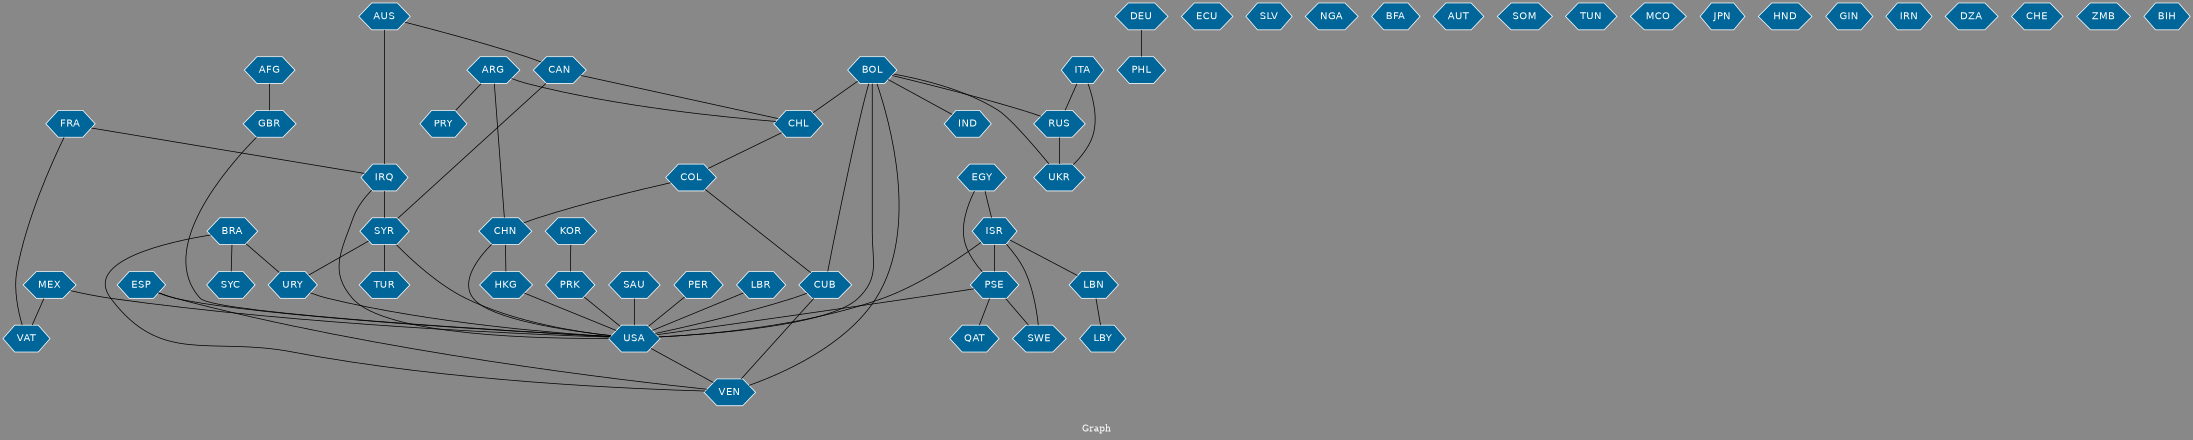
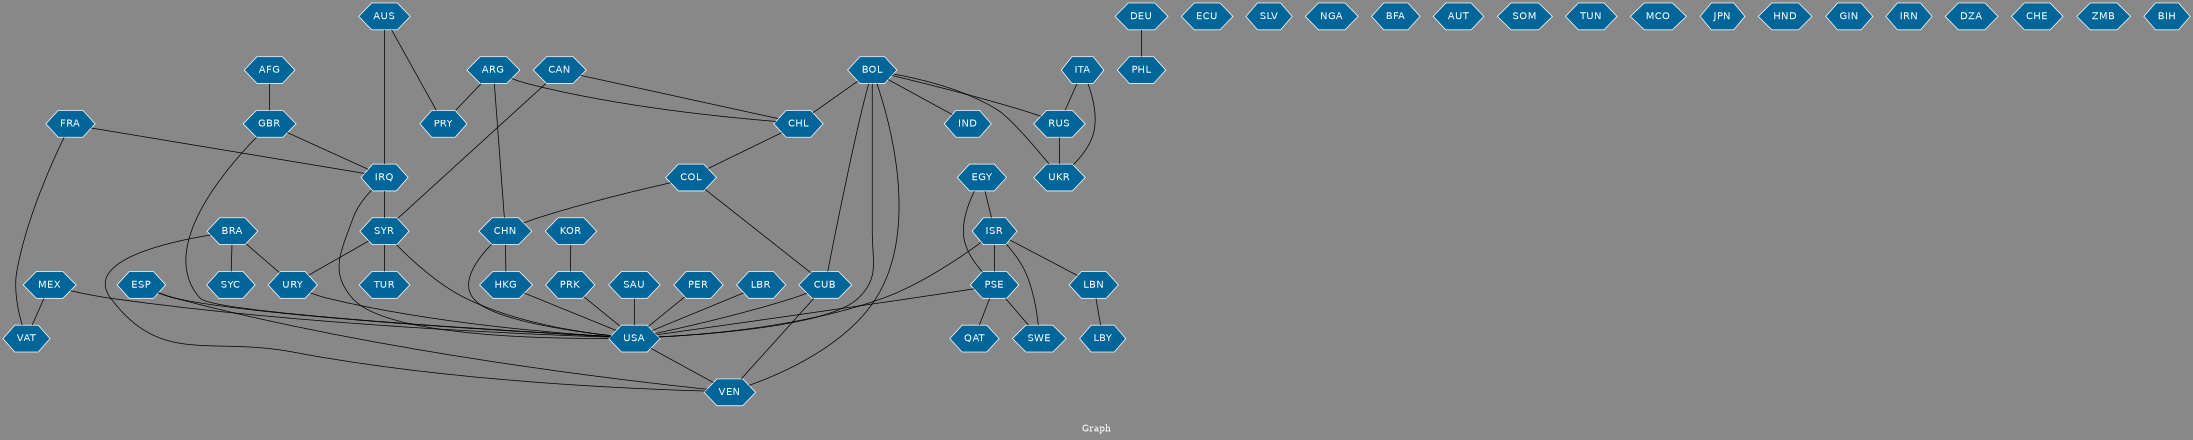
(474, 41) -> (414, 70)
none -> (328, 151)
